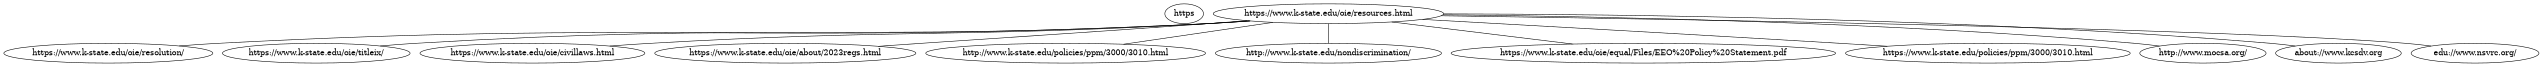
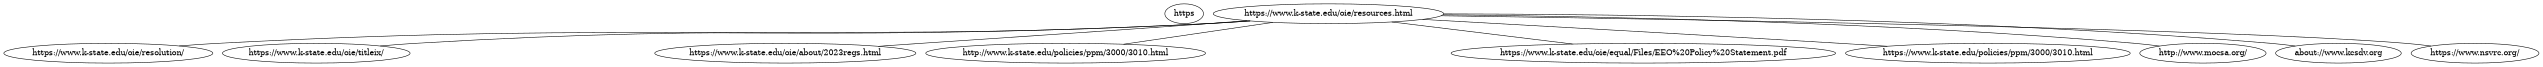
(532, 53) -> none
(1328, 53) -> none
(2475, 53) -> (2475, 53)
